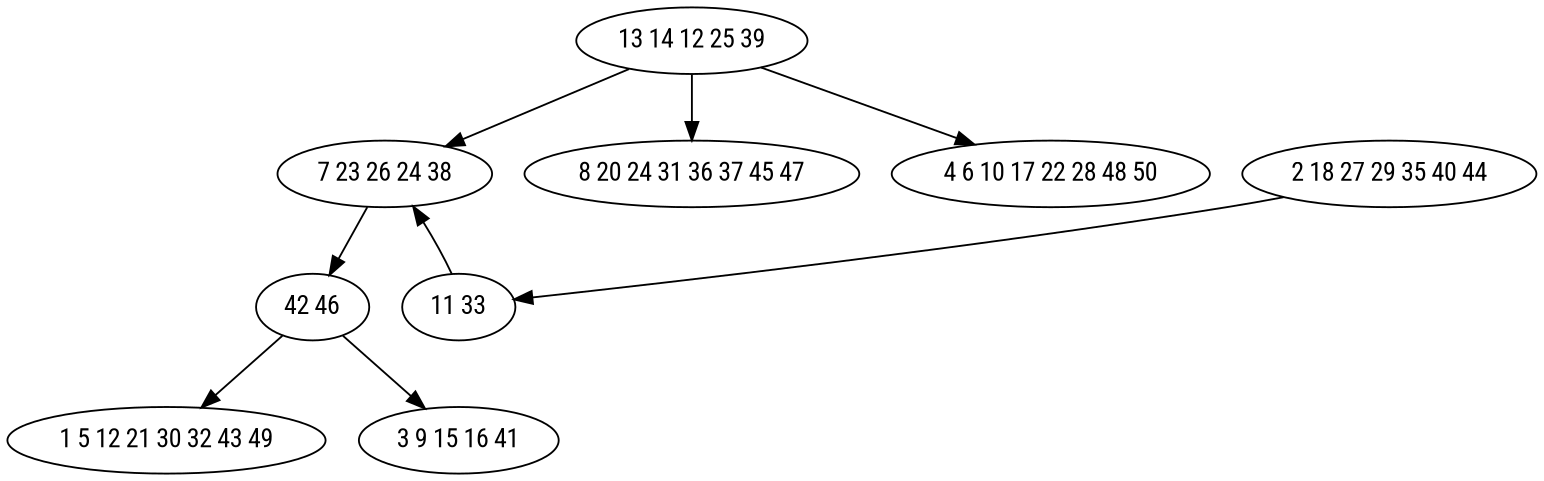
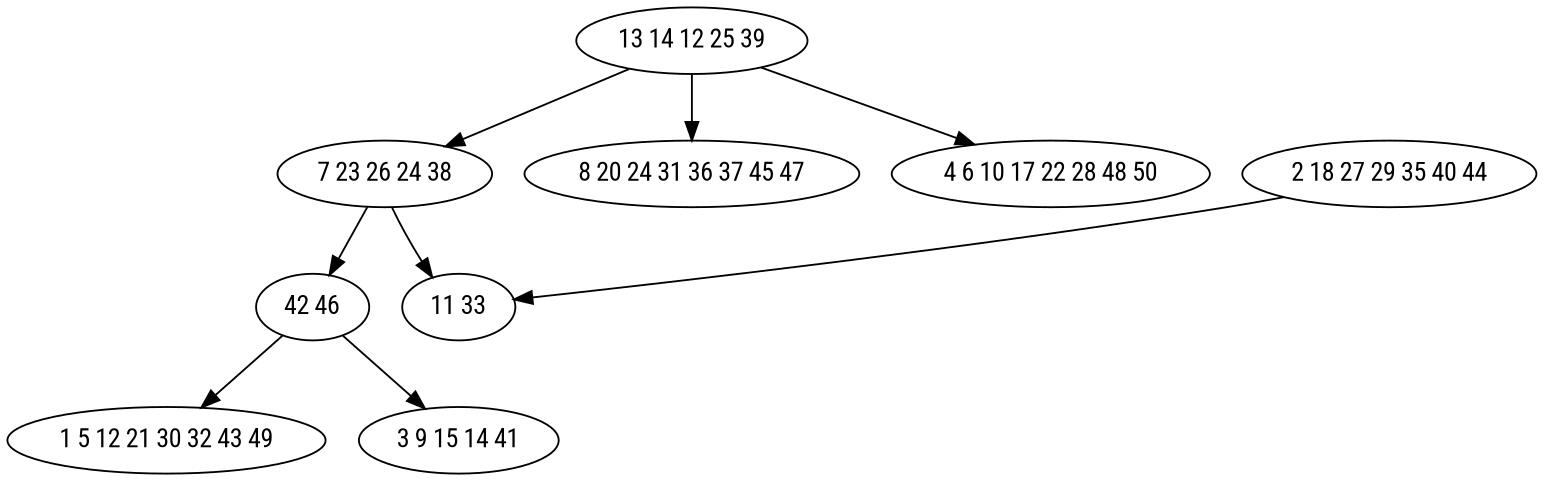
(438, 248) -> (406, 235)
(459, 440) -> (459, 440)
